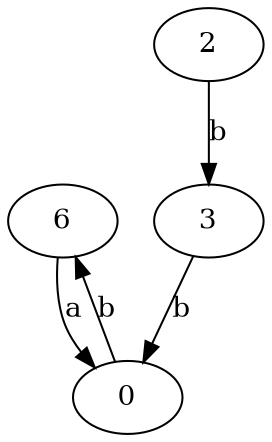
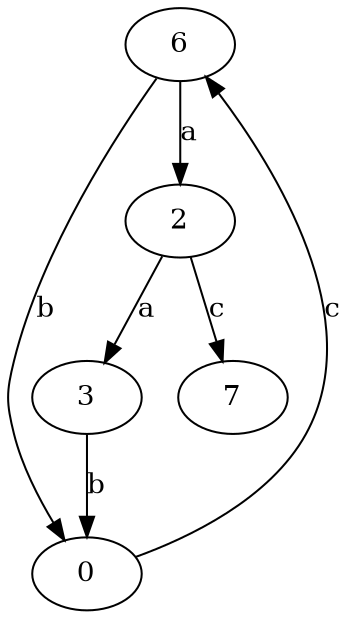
none -> (180, 123)
(219, 133) -> (147, 309)
(74, 309) -> (46, 309)
(107, 309) -> (332, 309)
none -> (233, 397)
